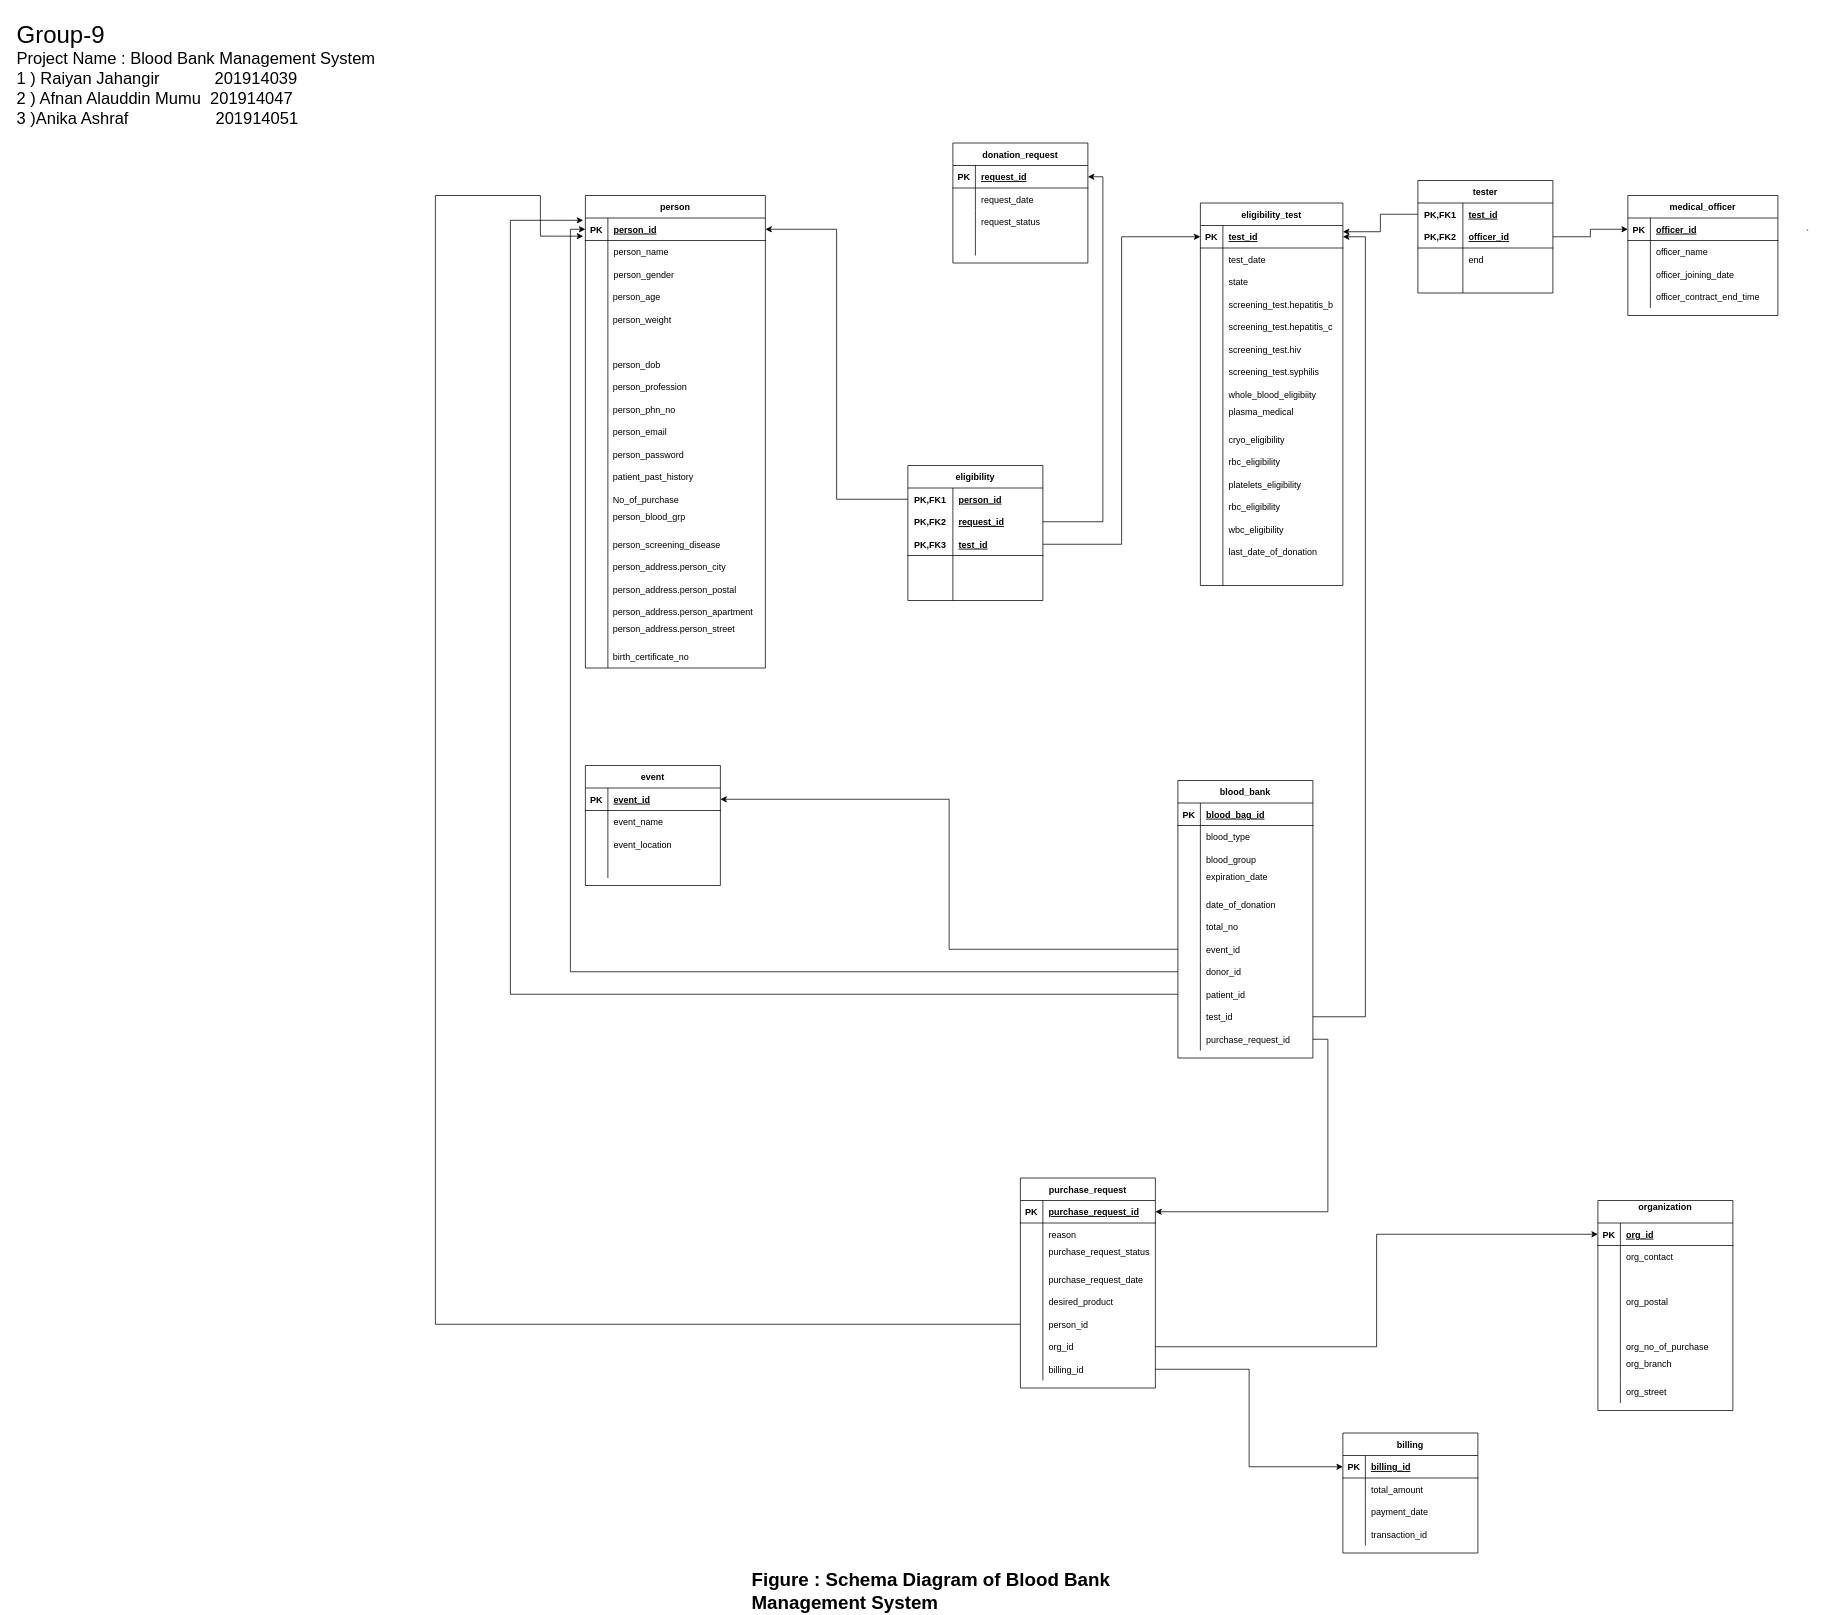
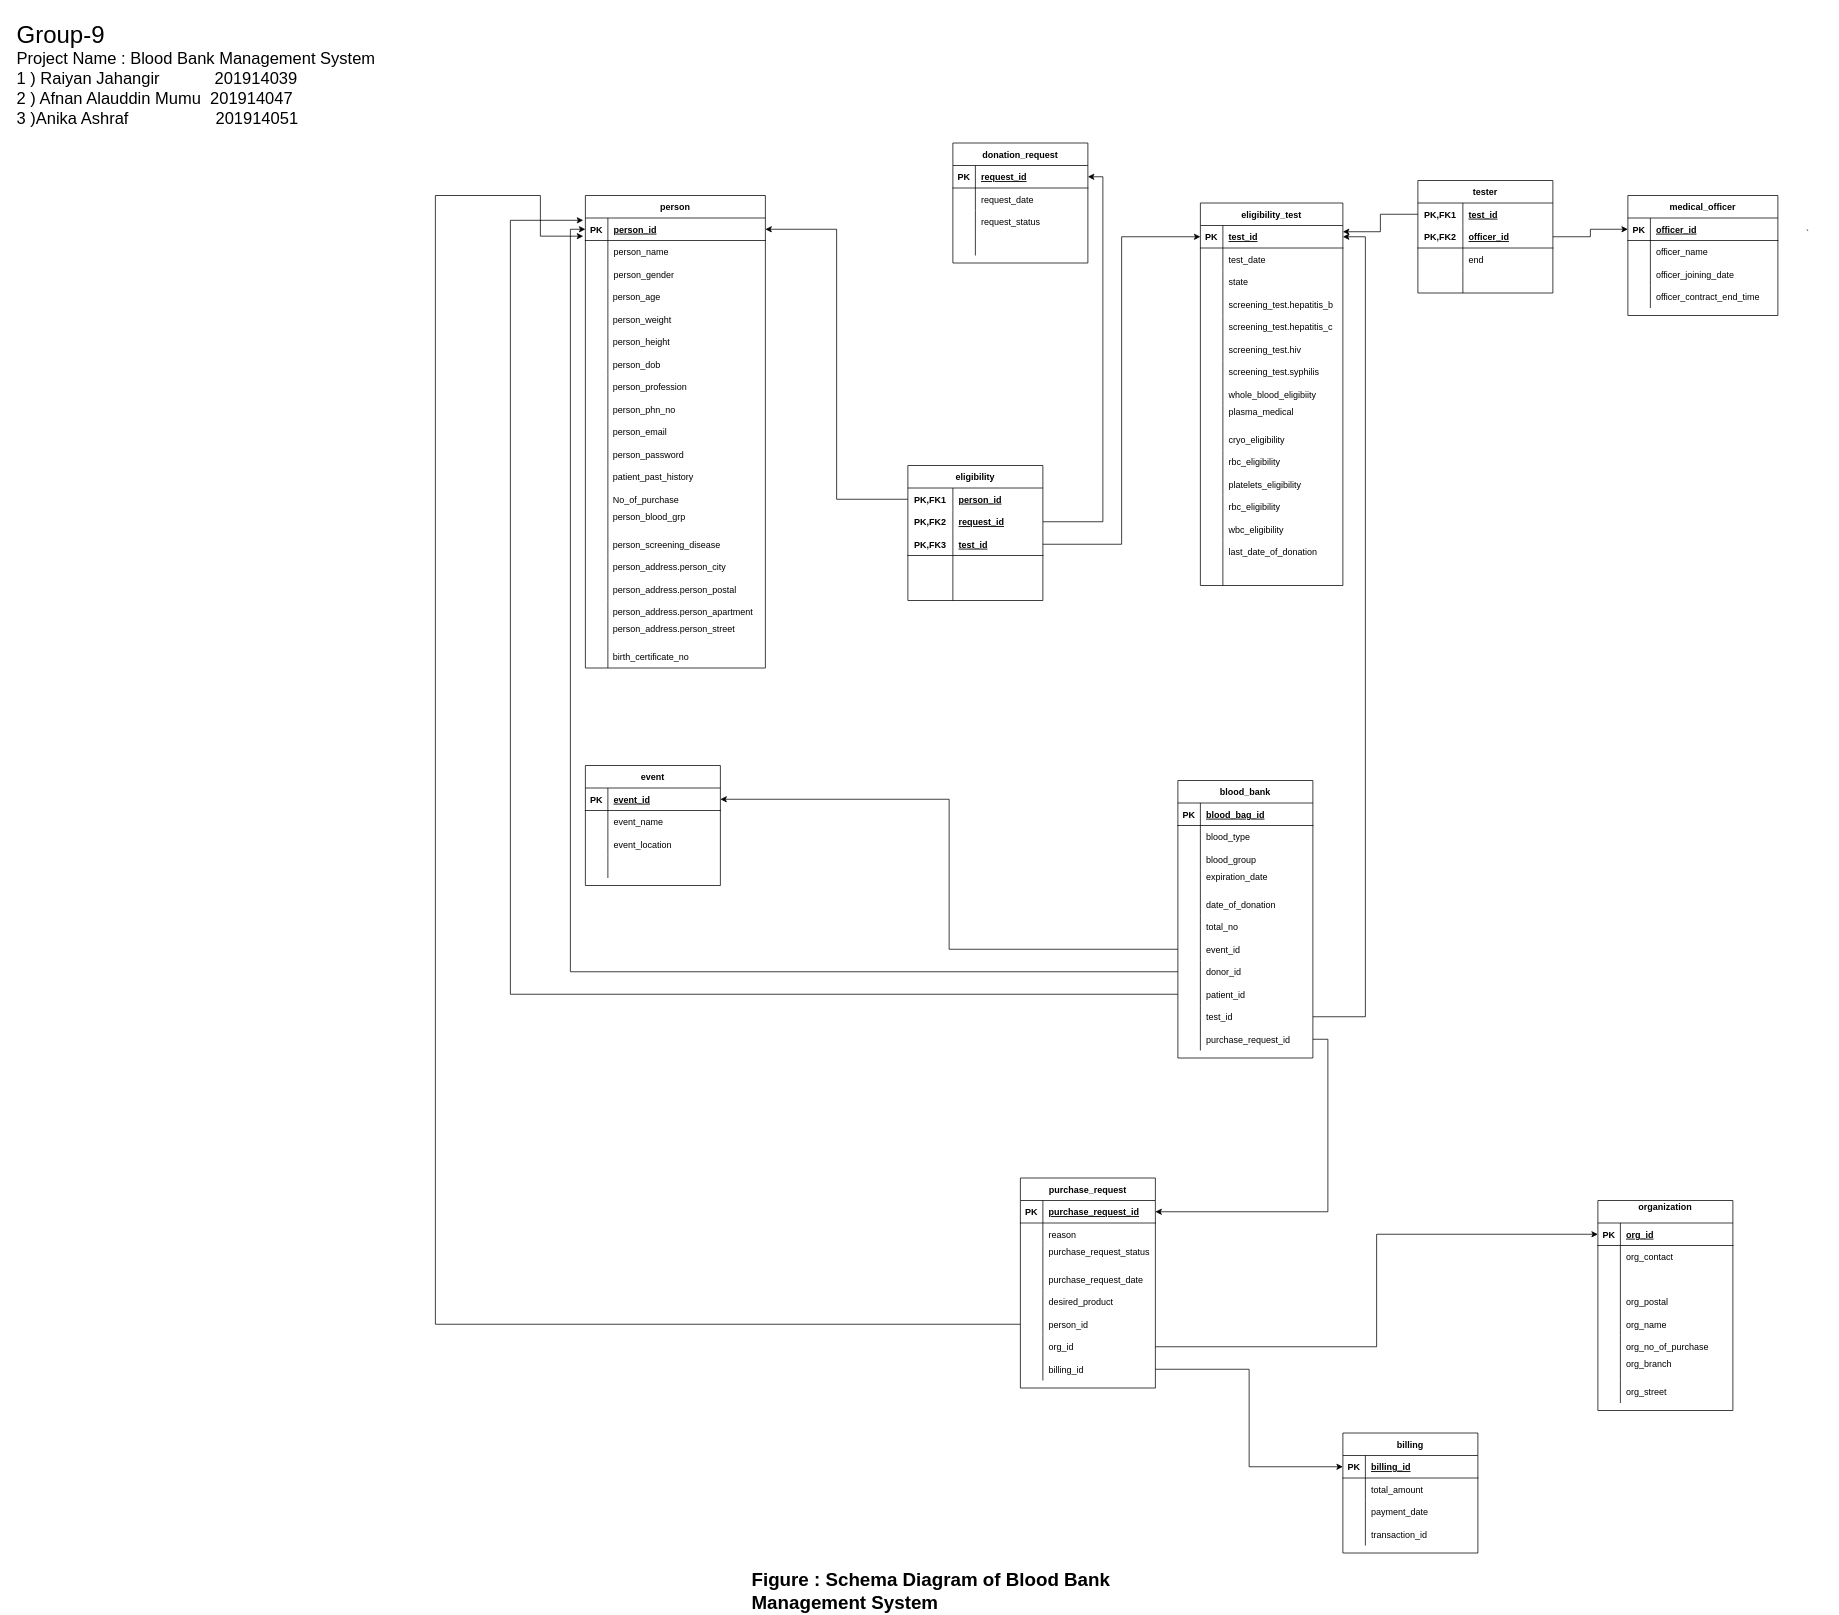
none -> (687, 342)
none -> (1677, 1324)
